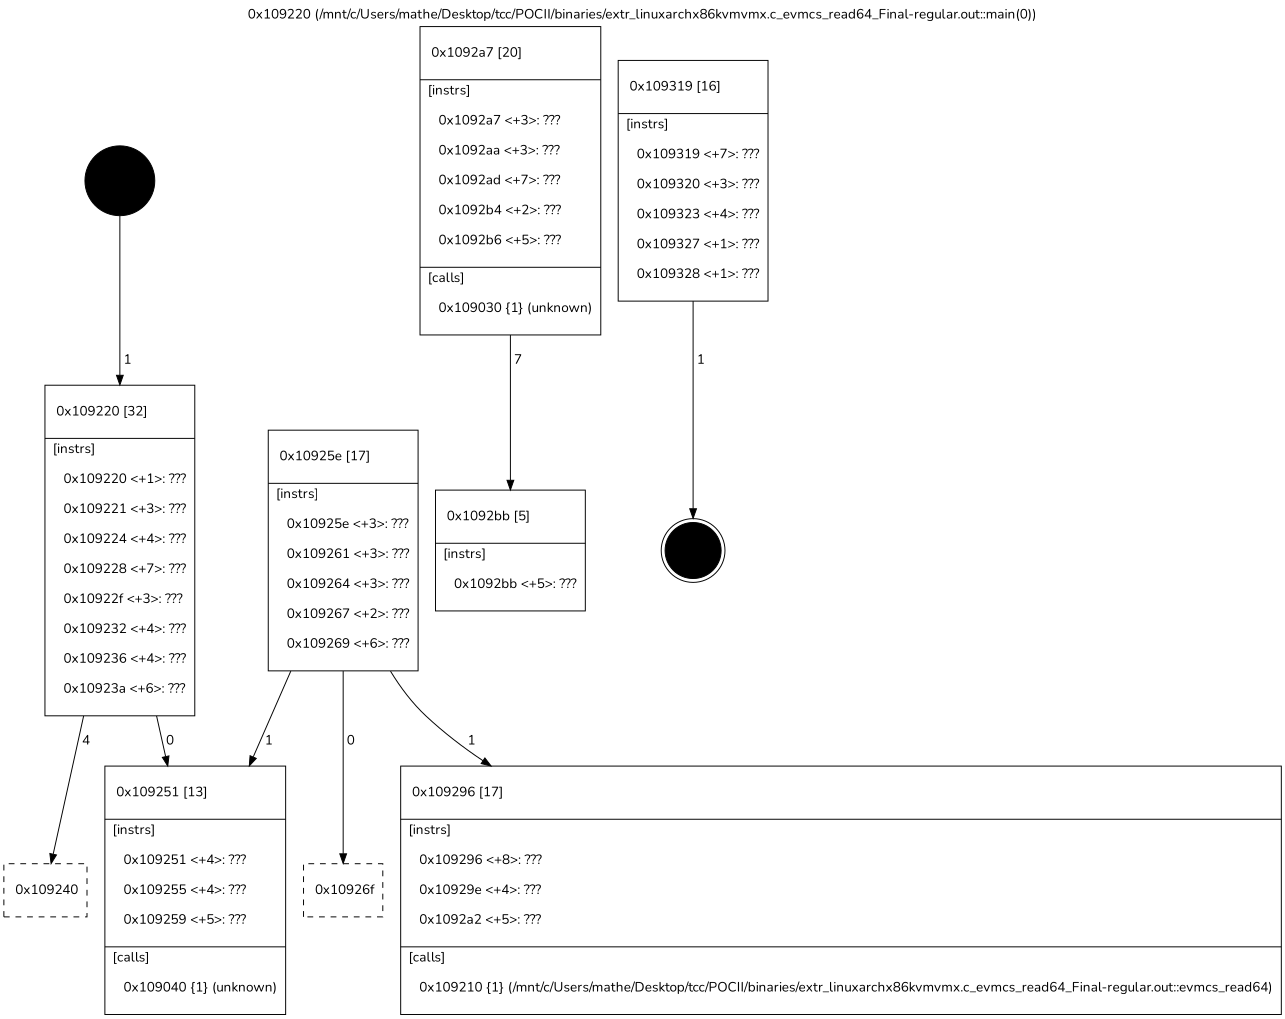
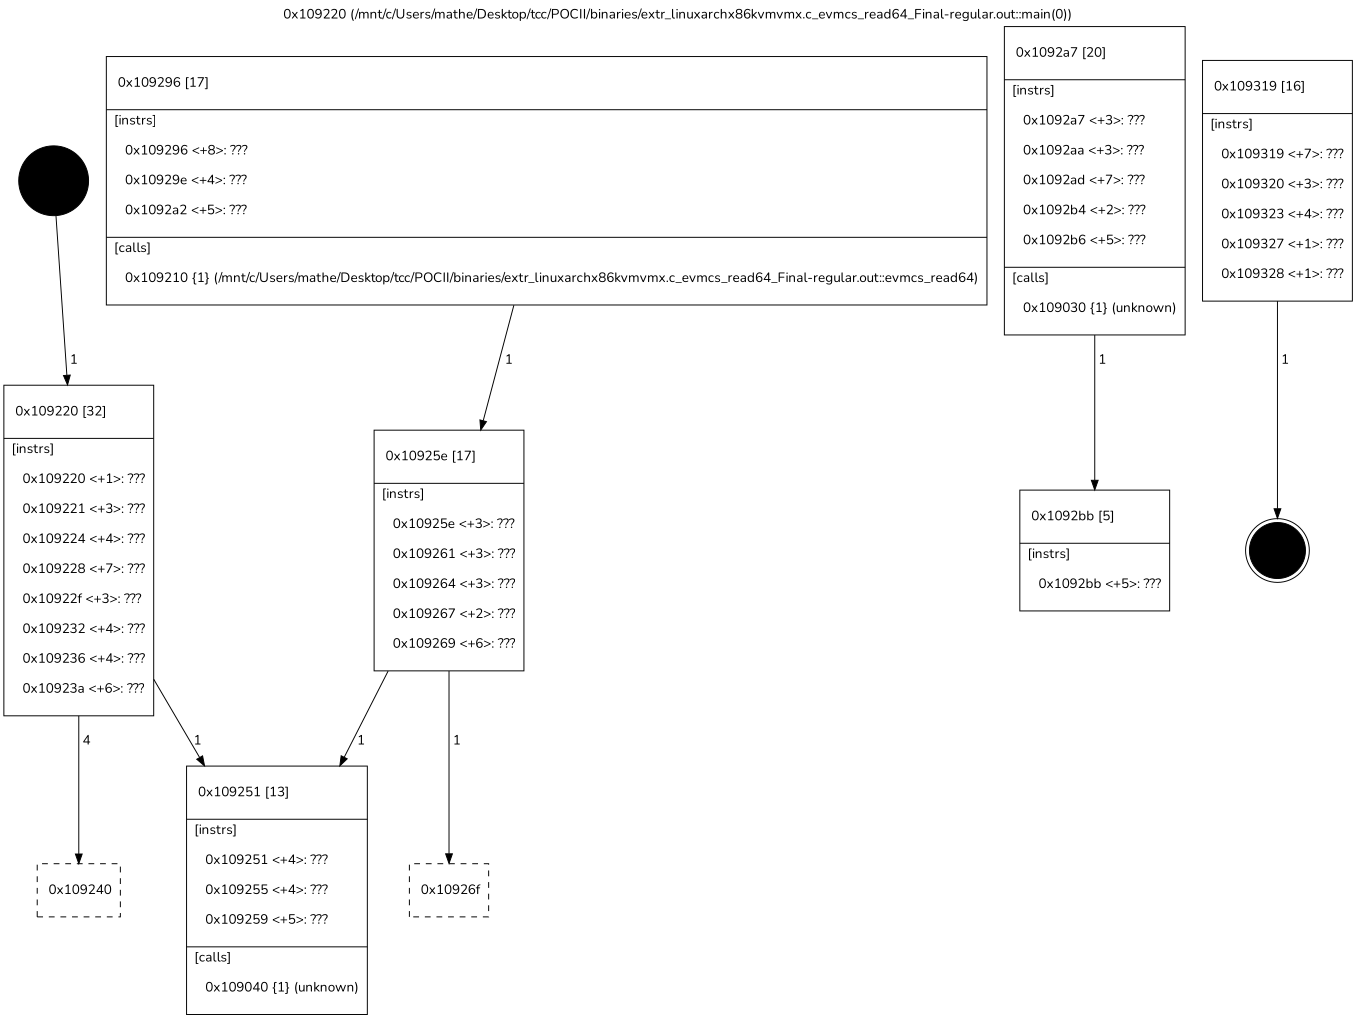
(517, 360) -> (1101, 360)
(432, 721) -> (499, 363)
(169, 741) -> (196, 741)
(349, 741) -> (455, 741)
